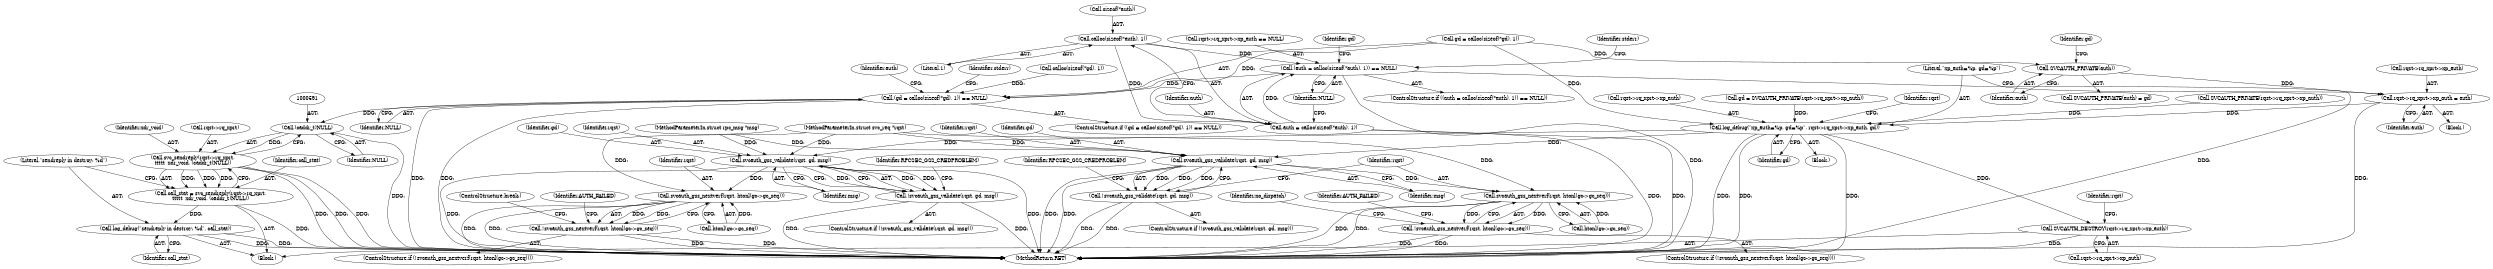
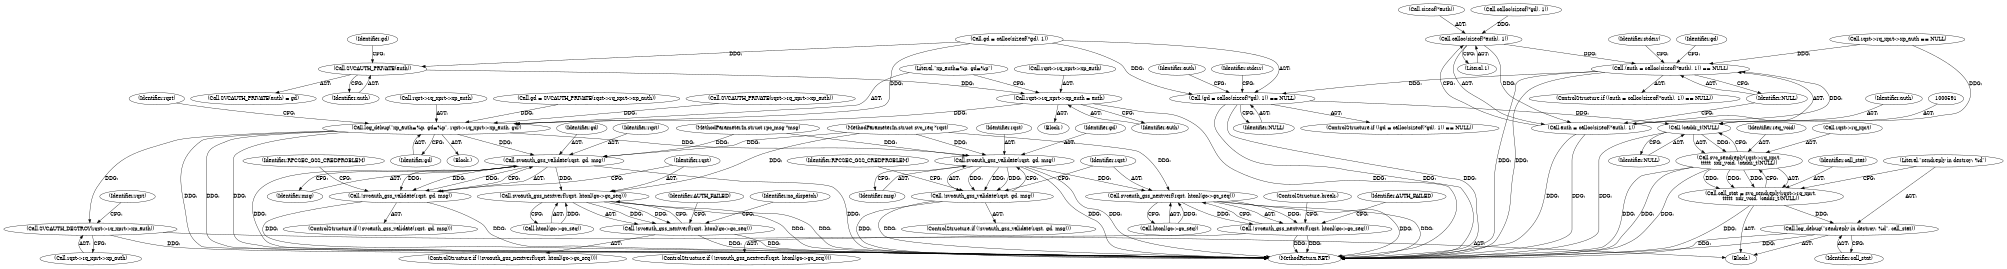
(1027, 54) -> (1470, 54)
(1300, 54) -> (1805, 54)
(1006, 83) -> (1496, 24)
none -> (1900, 120)
(139, 128) -> (1771, 128)
